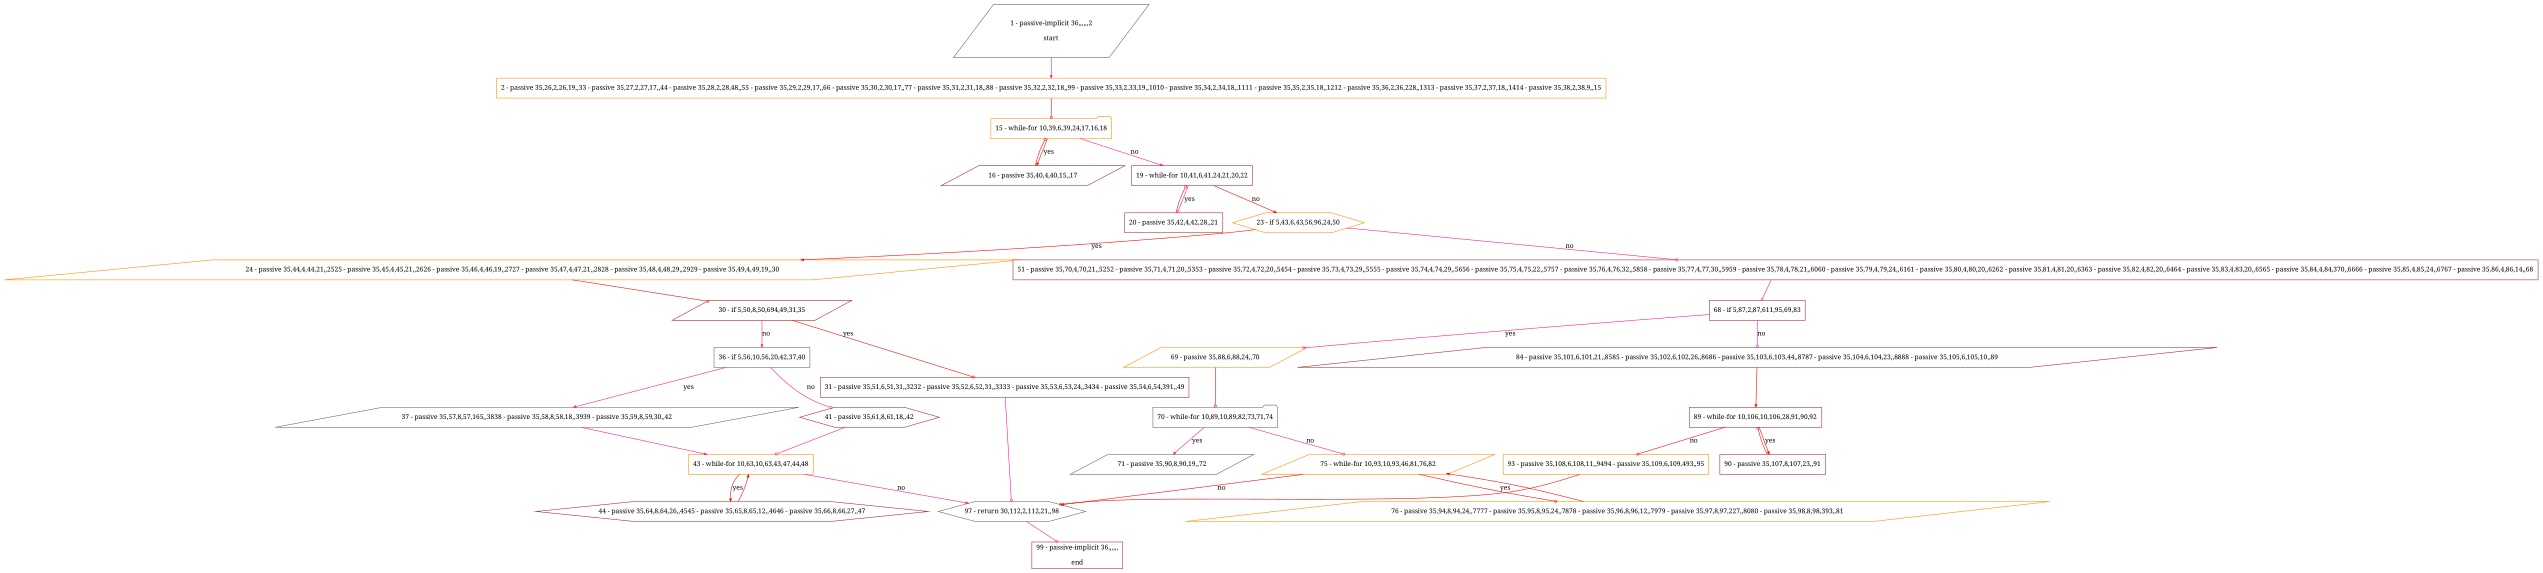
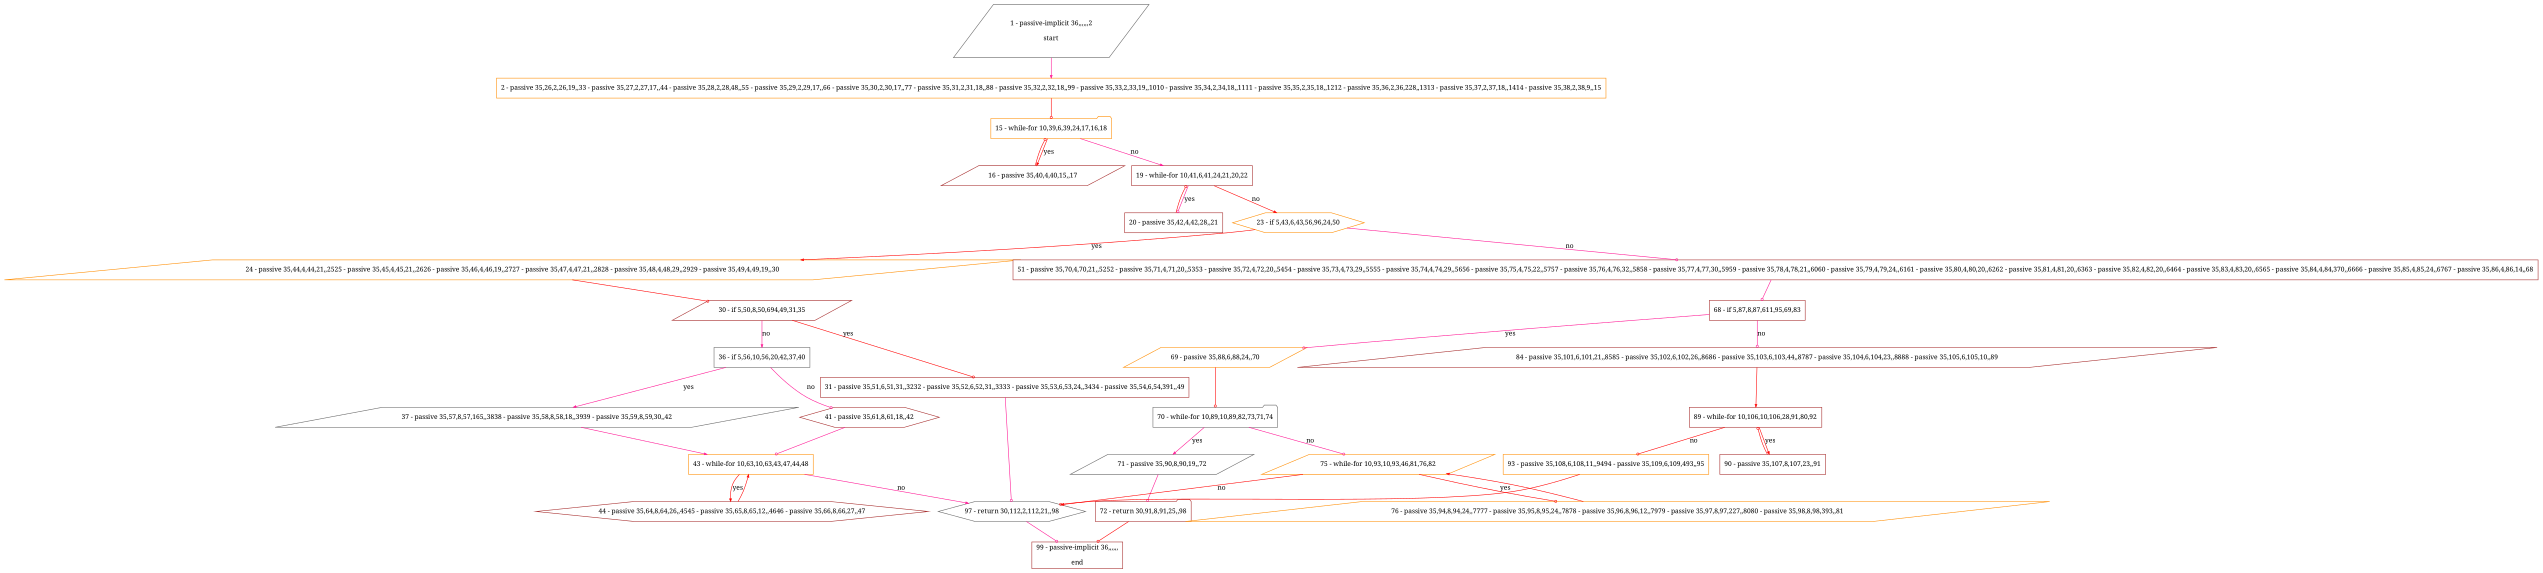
(1757, 310) -> (1757, 310)
(1756, 417) -> (1756, 417)
none -> (1143, 511)
